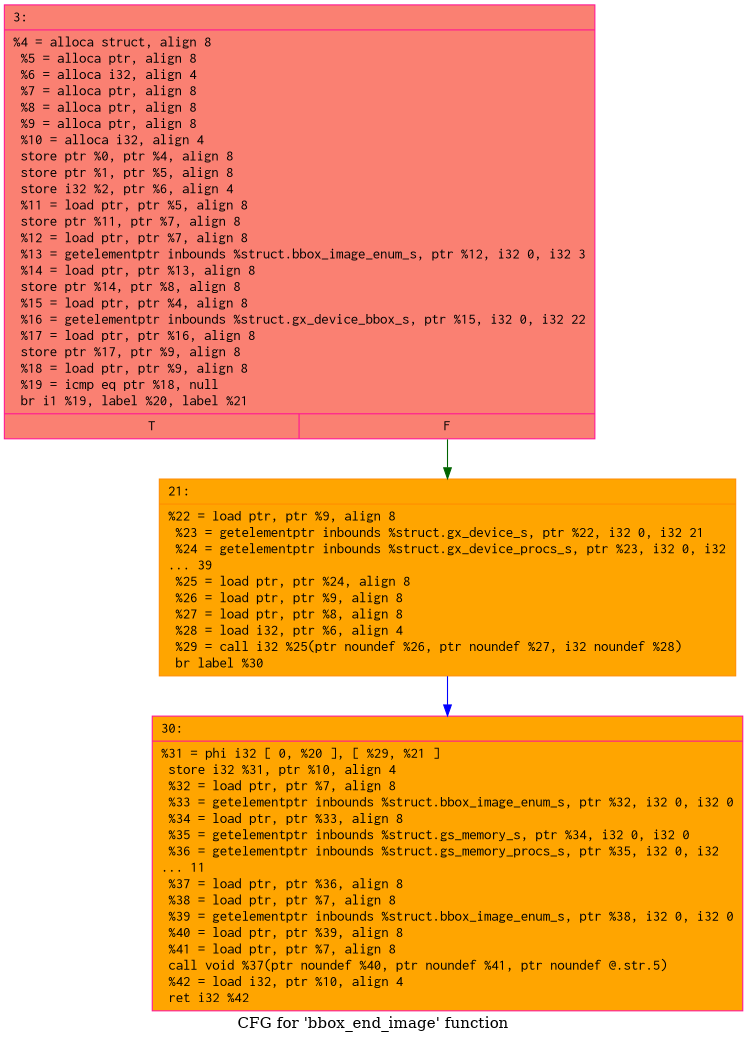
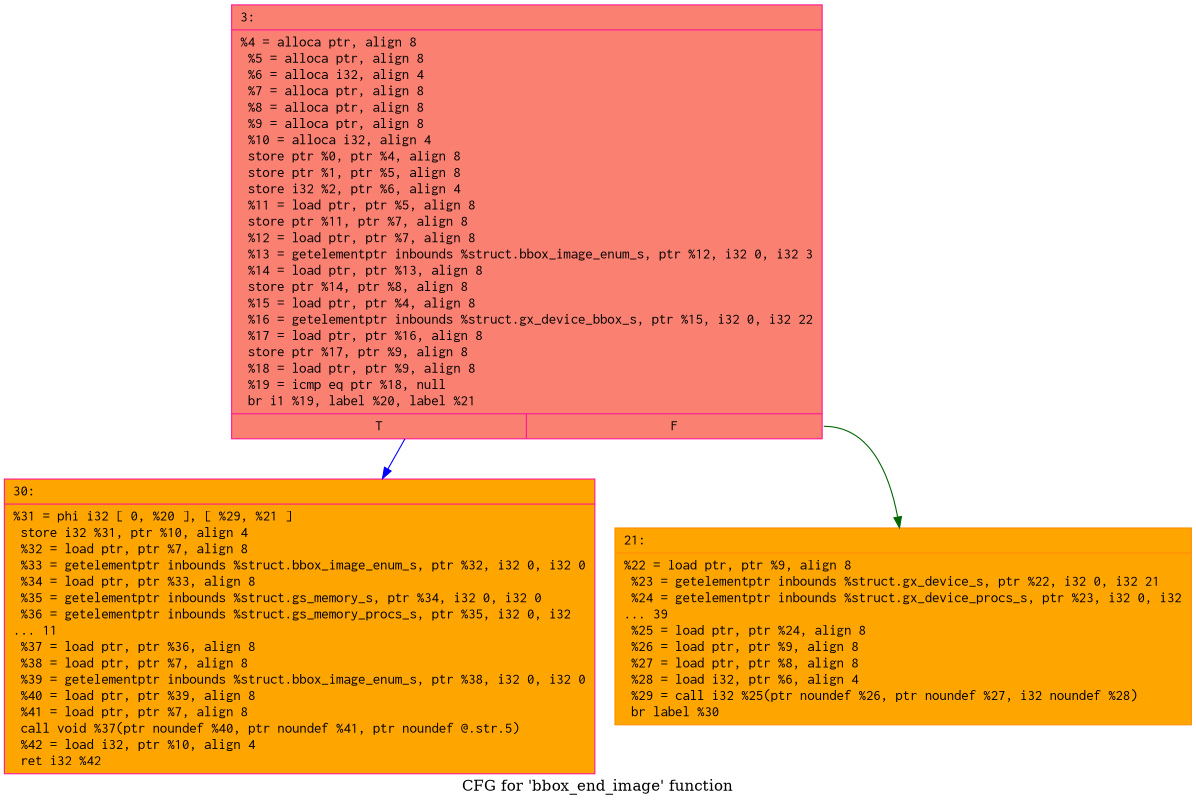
(113, 42) -> (329, 42)
(448, 691) -> (396, 454)
